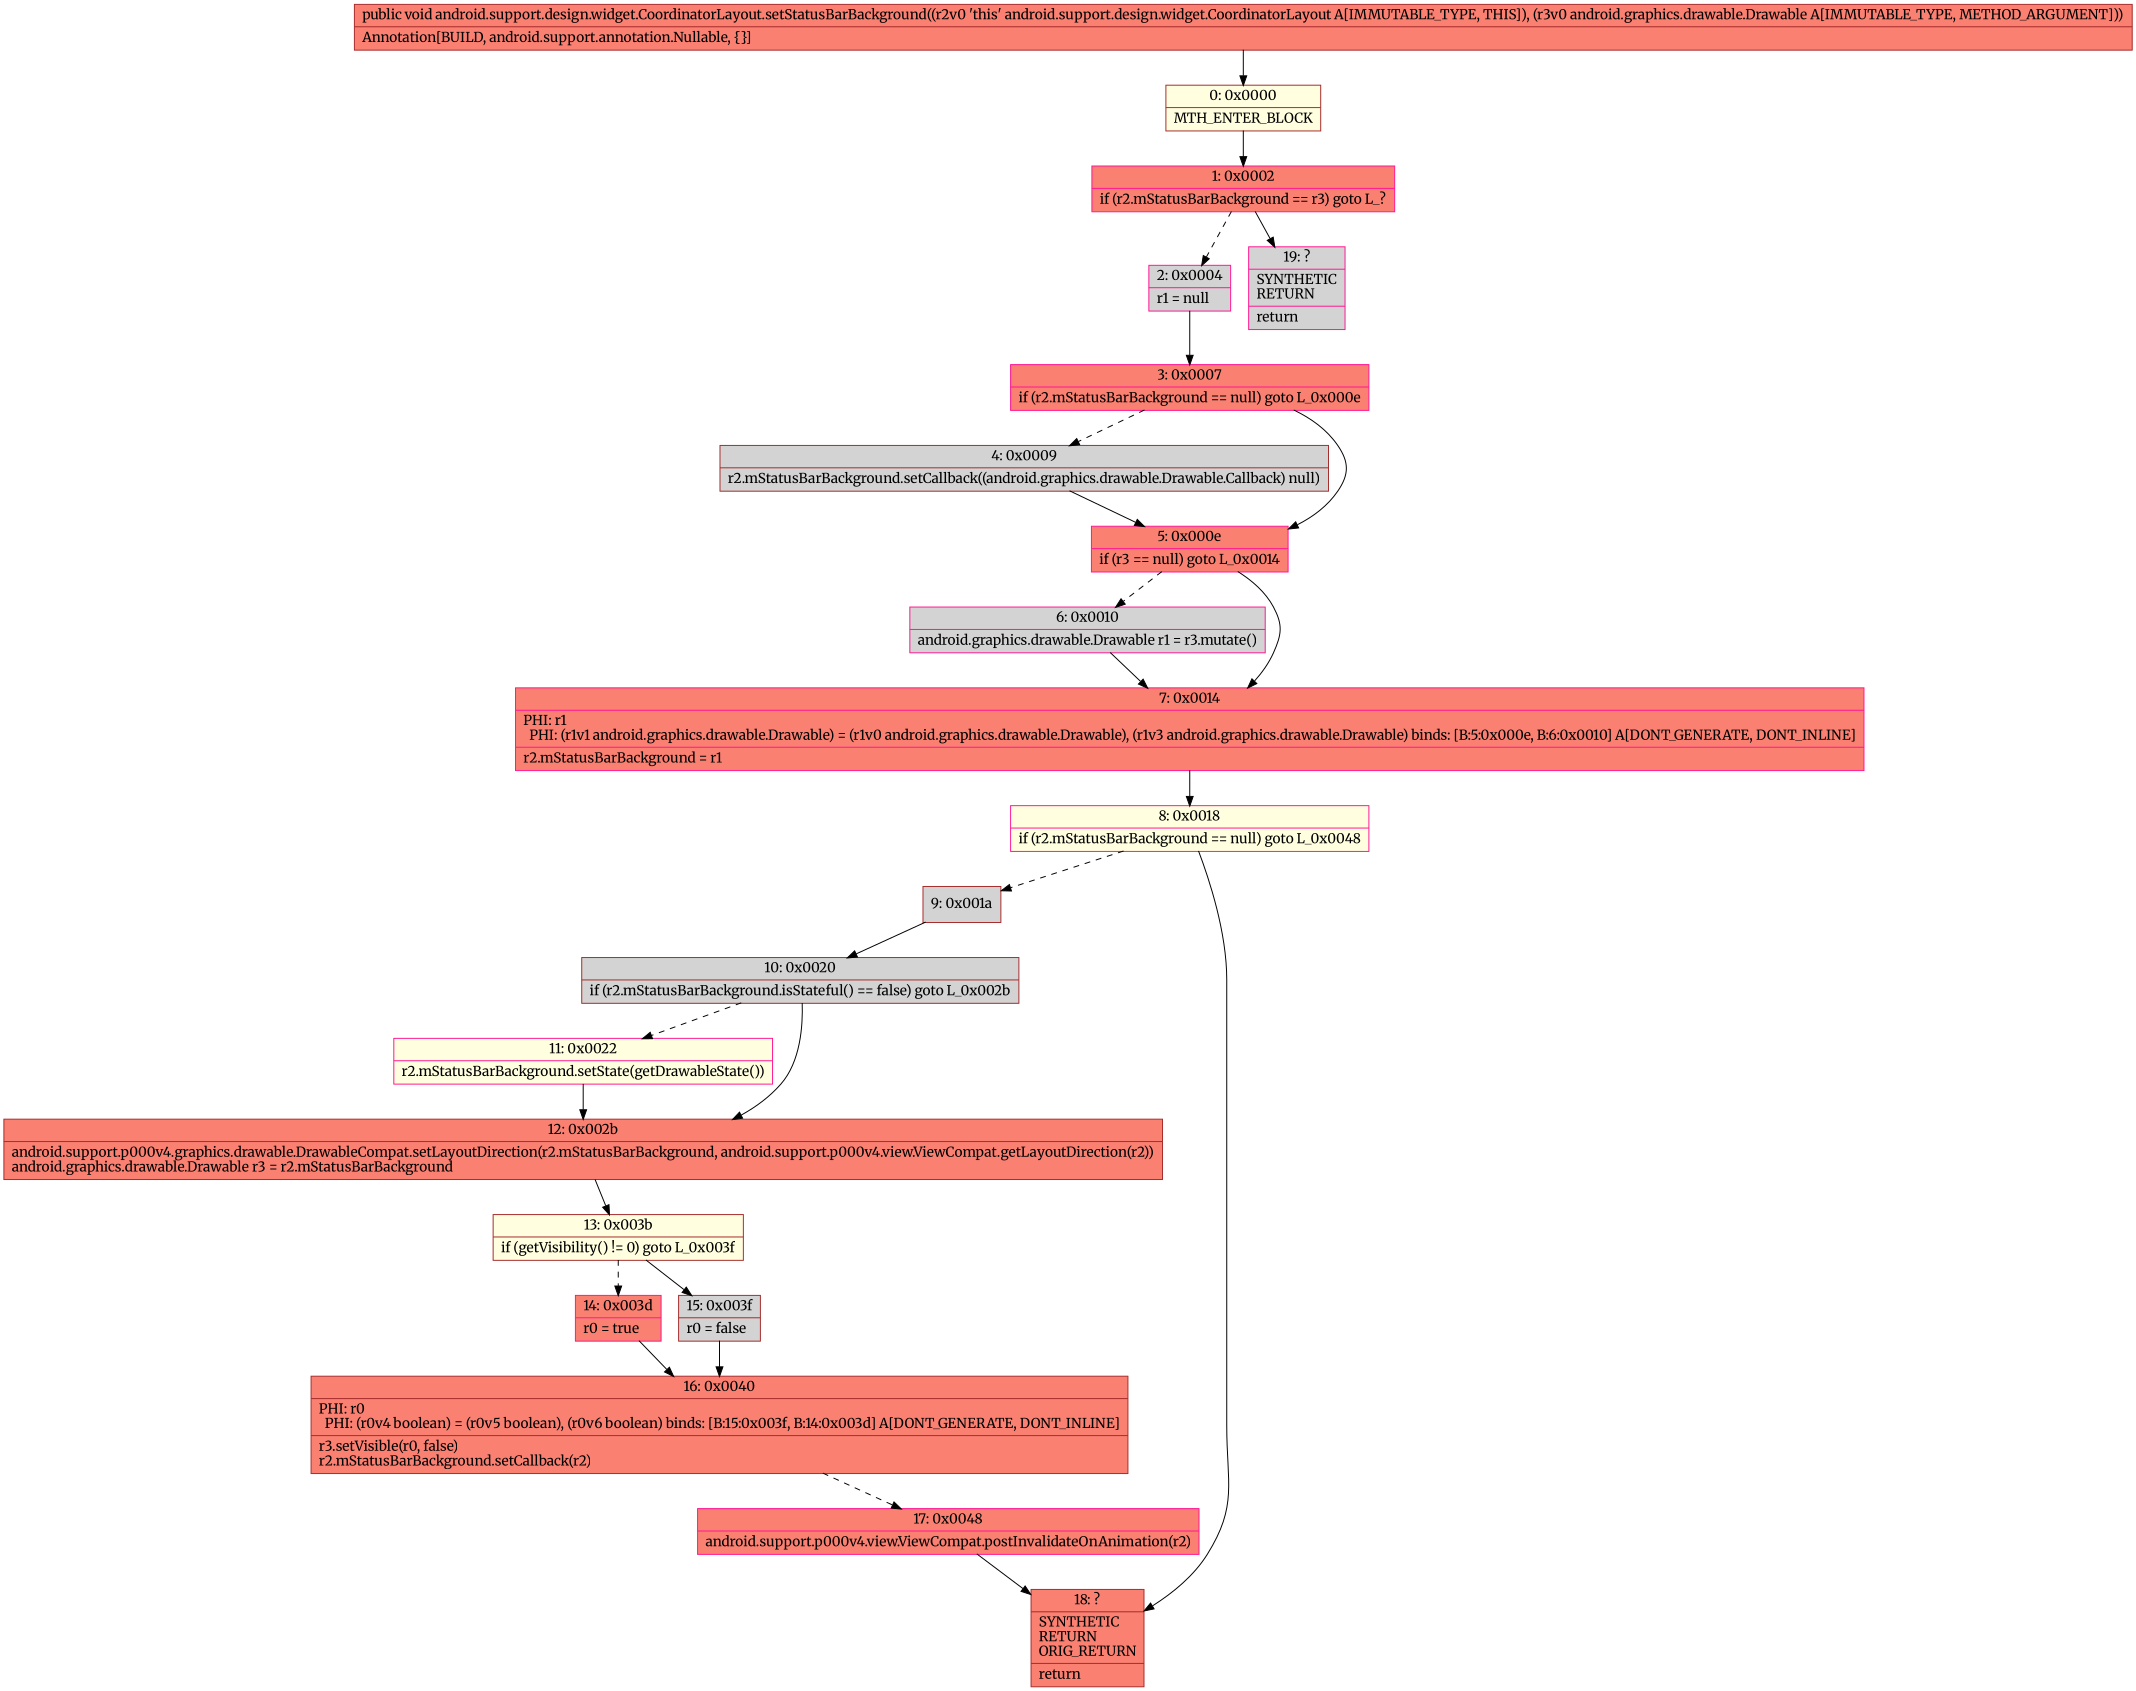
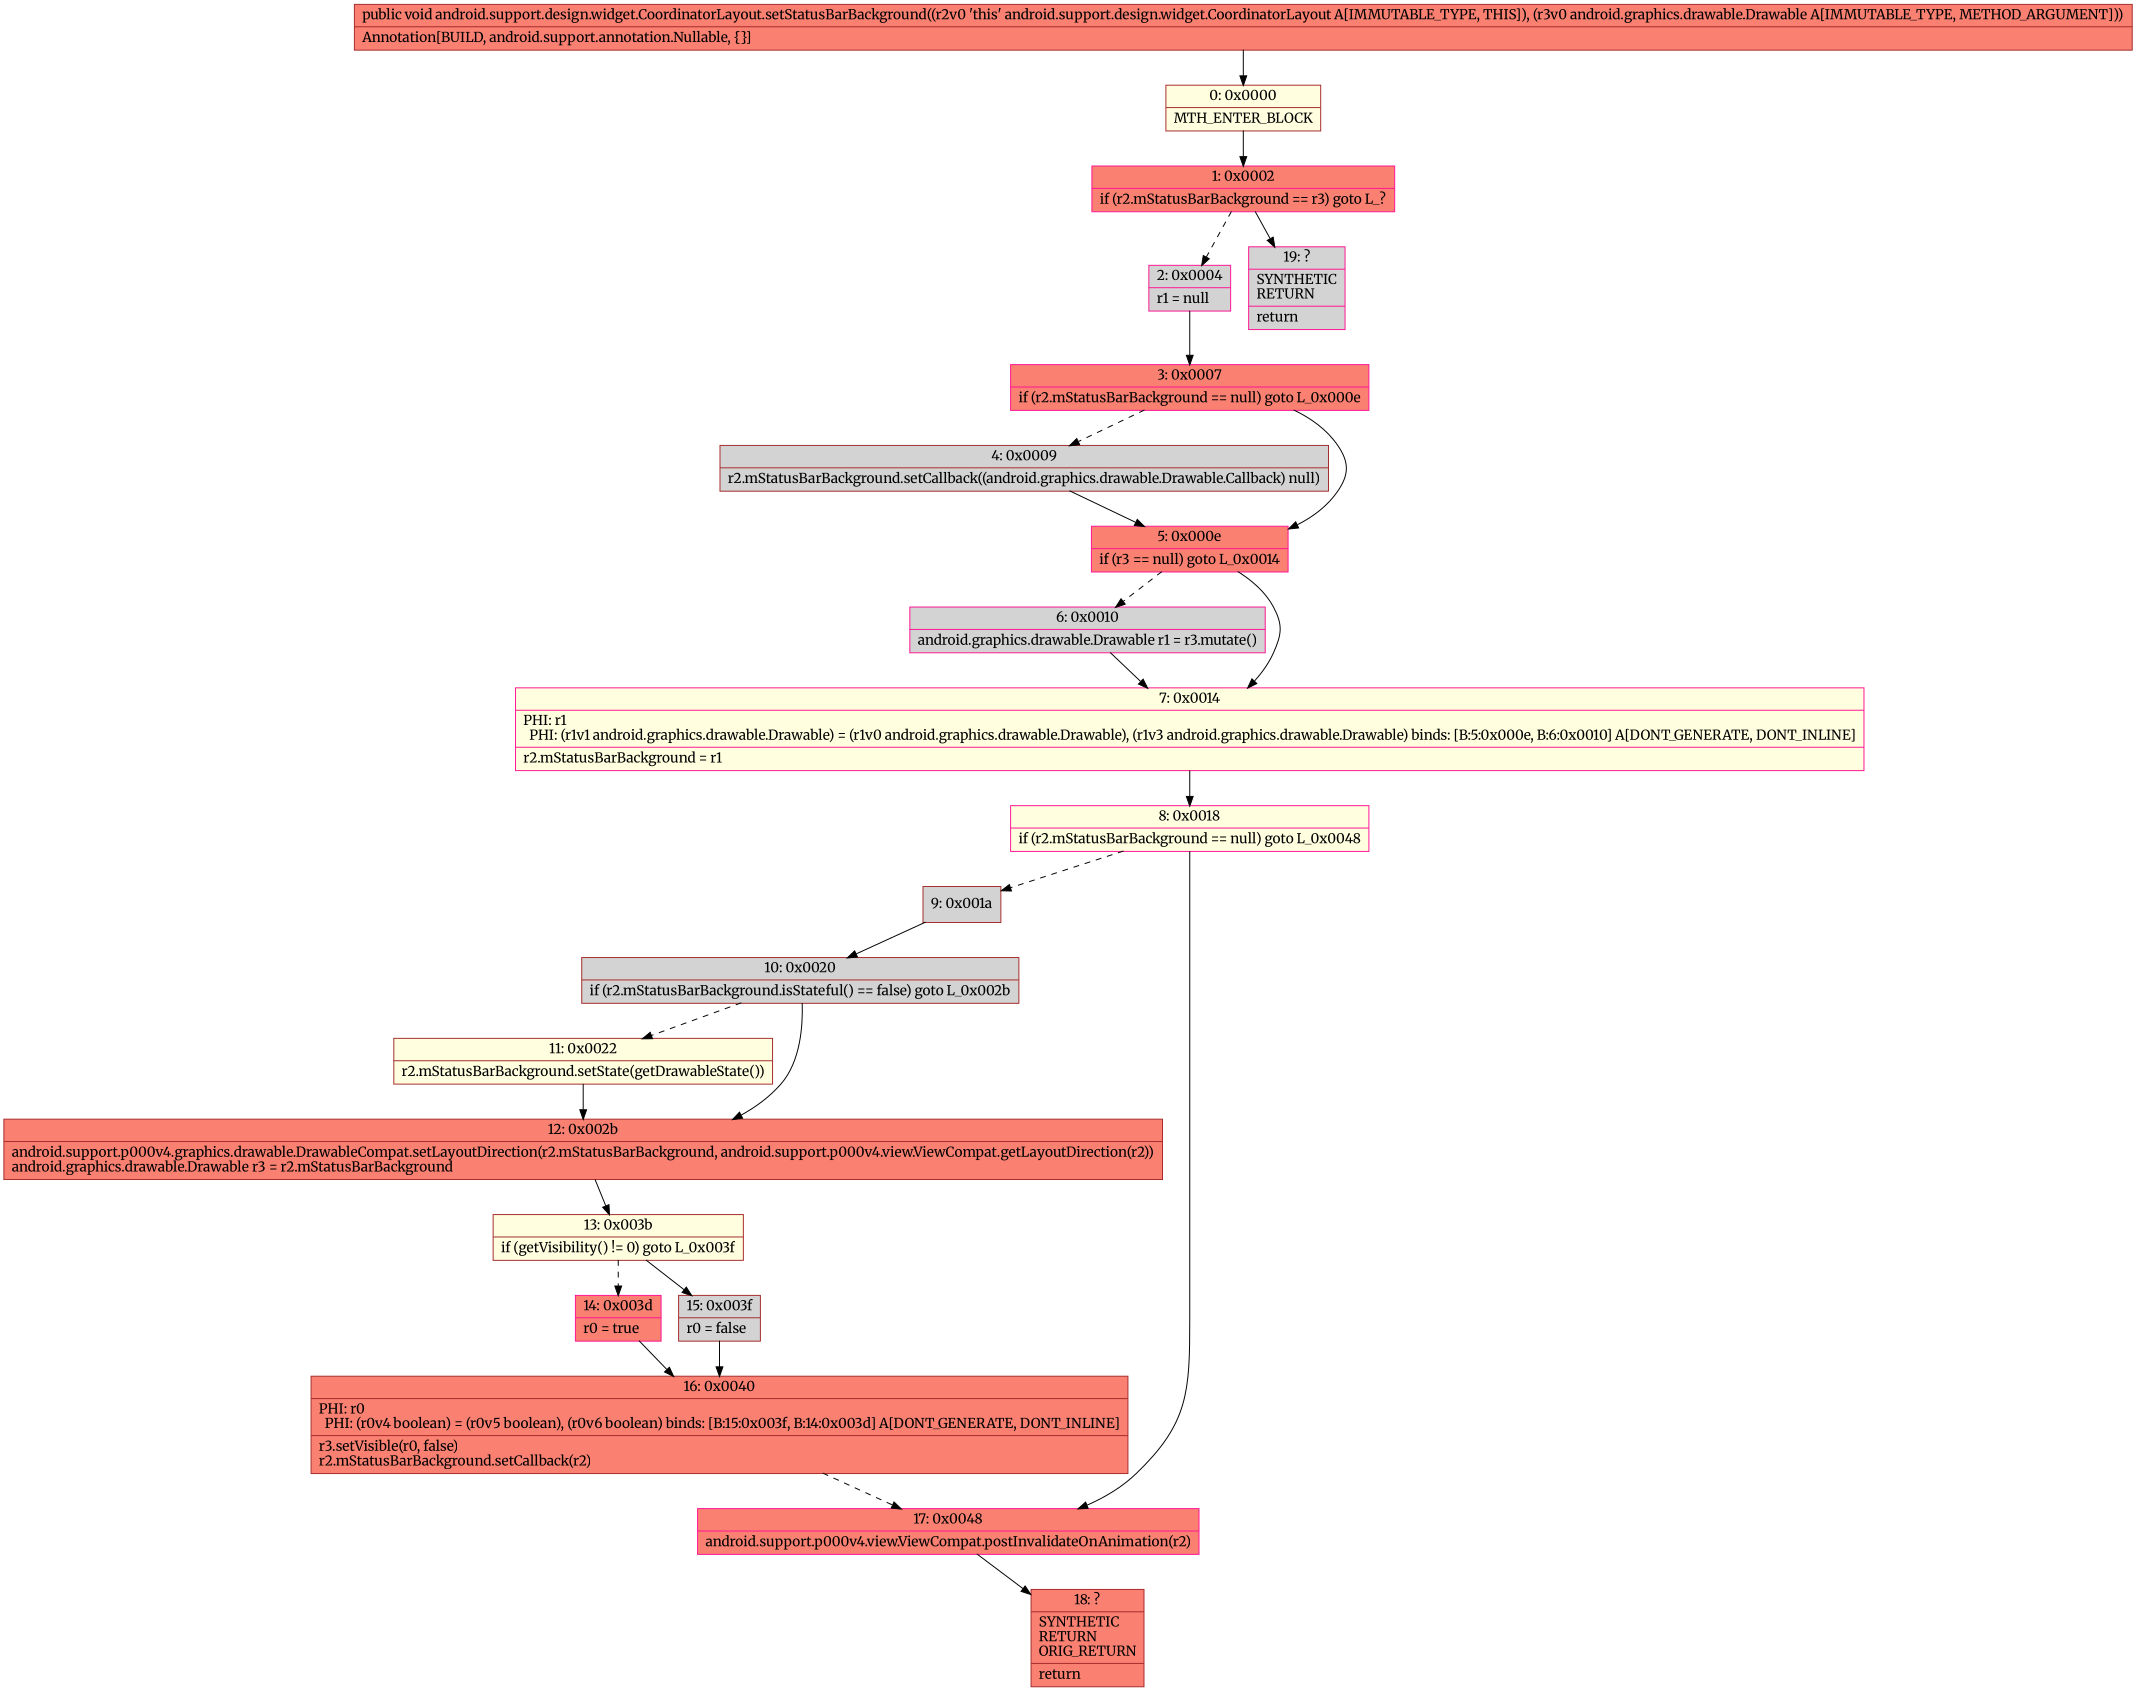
(1190, 729) -> (1190, 729)
(583, 1061) -> (583, 1061)
(1227, 1241) -> (1190, 1200)
